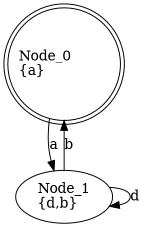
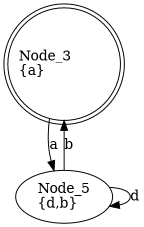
(64, 64) -> (64, 64)
(64, 197) -> (64, 197)
